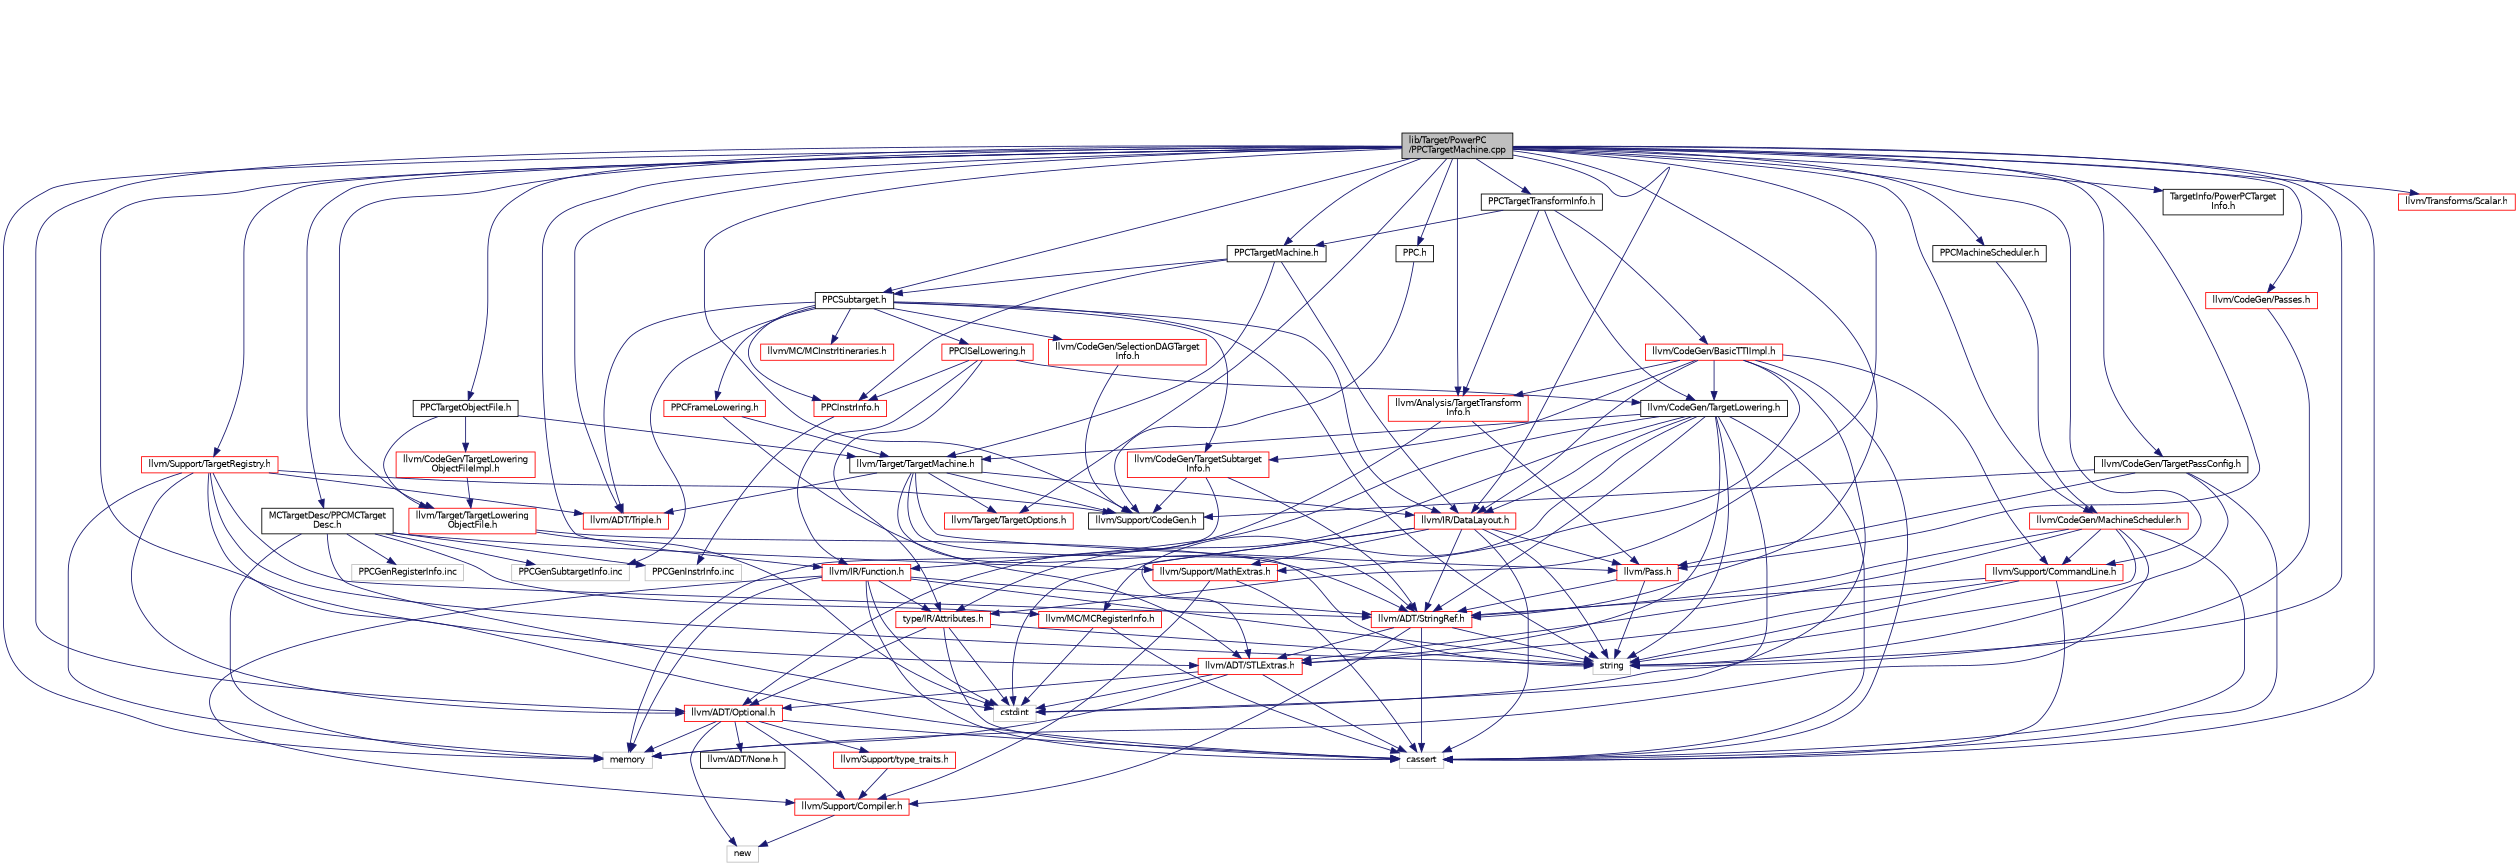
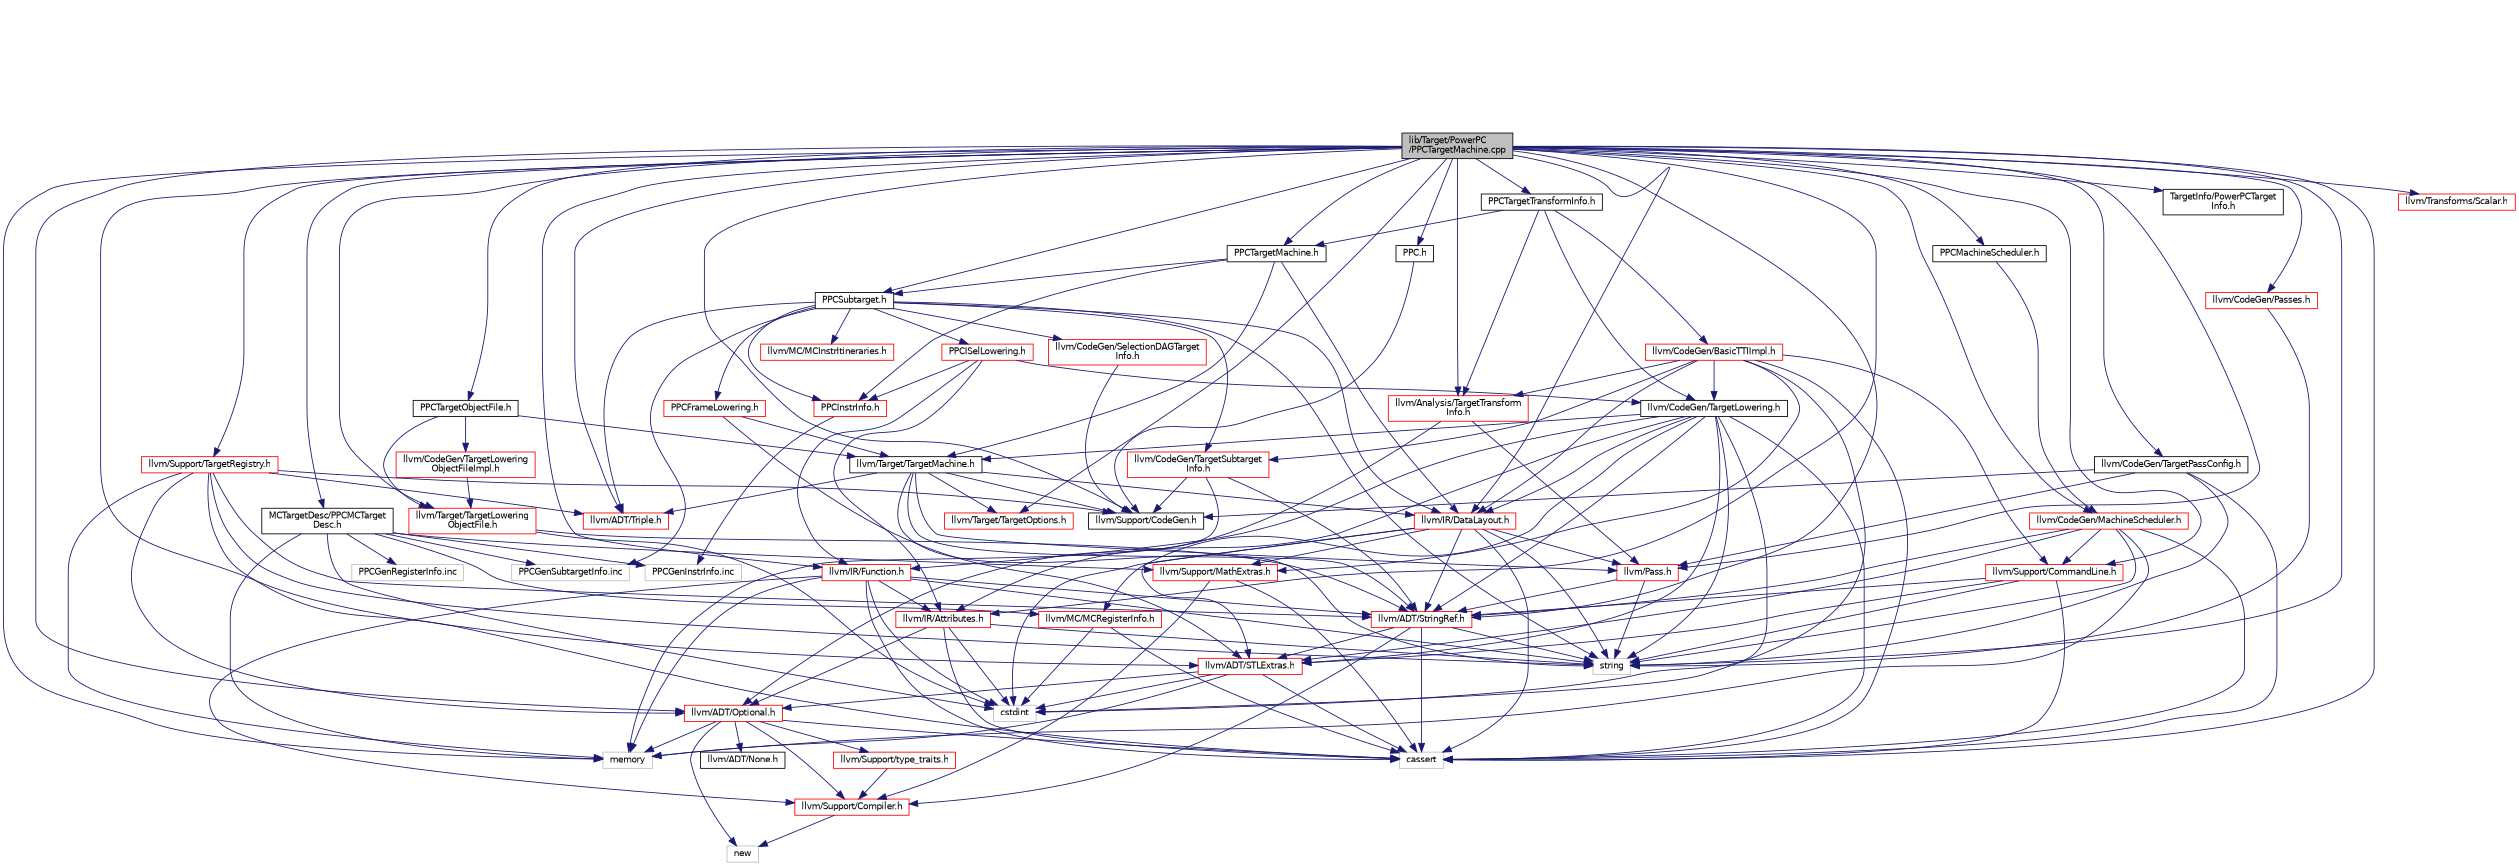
(943, 620) -> (943, 620)
